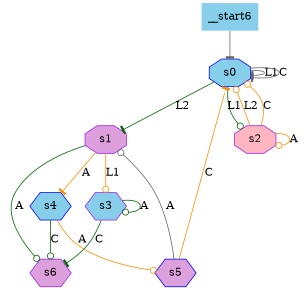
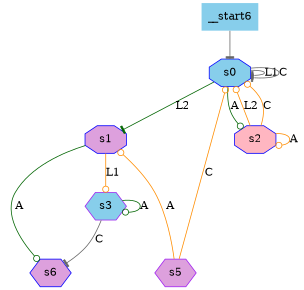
(235, 106) -> (235, 106)
(106, 140) -> (106, 140)
(255, 140) -> (255, 140)
(202, 176) -> (202, 176)
(159, 202) -> (159, 202)
(51, 206) -> none
(88, 244) -> (88, 244)
(51, 273) -> (51, 273)
(175, 273) -> (175, 273)
